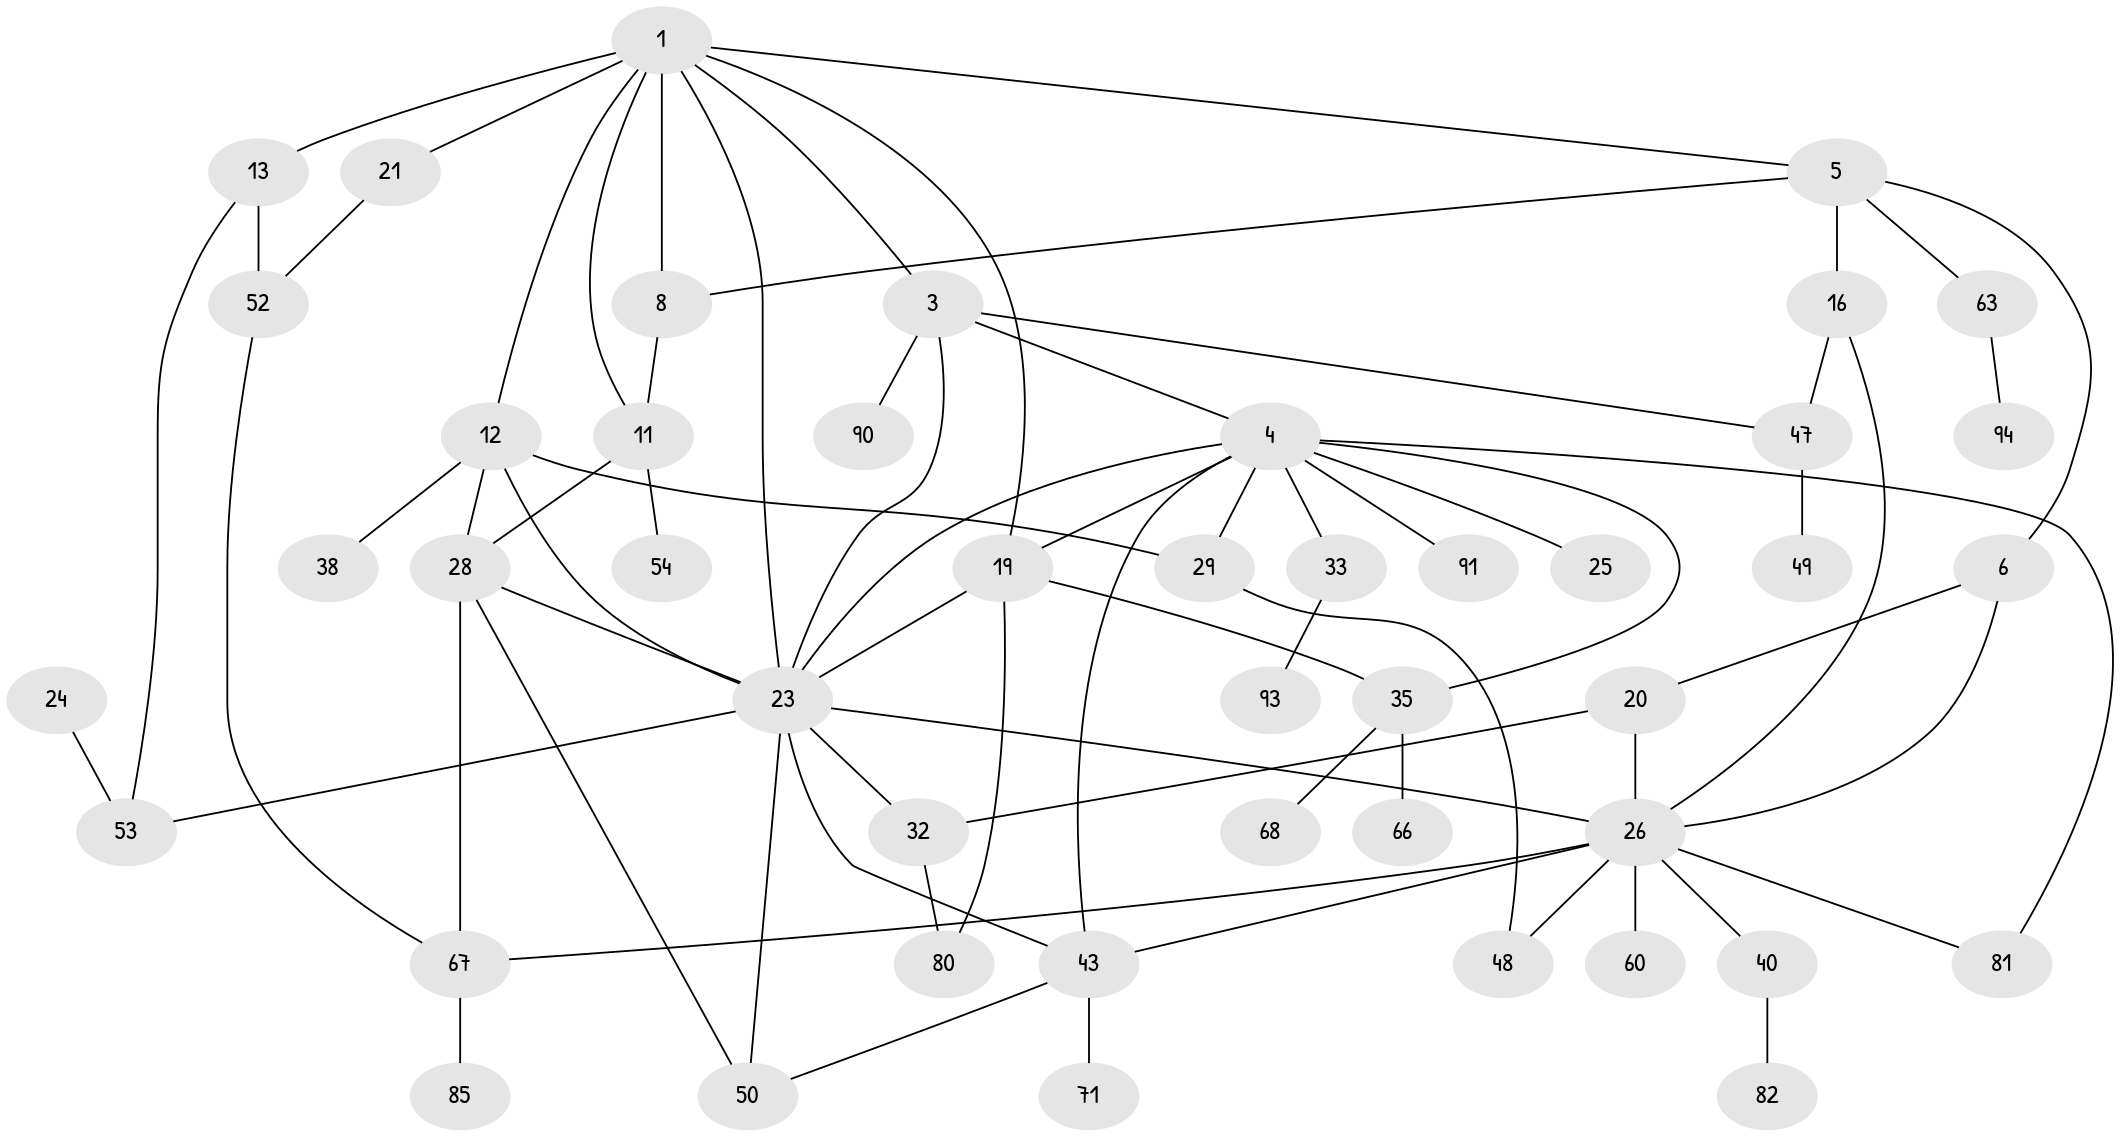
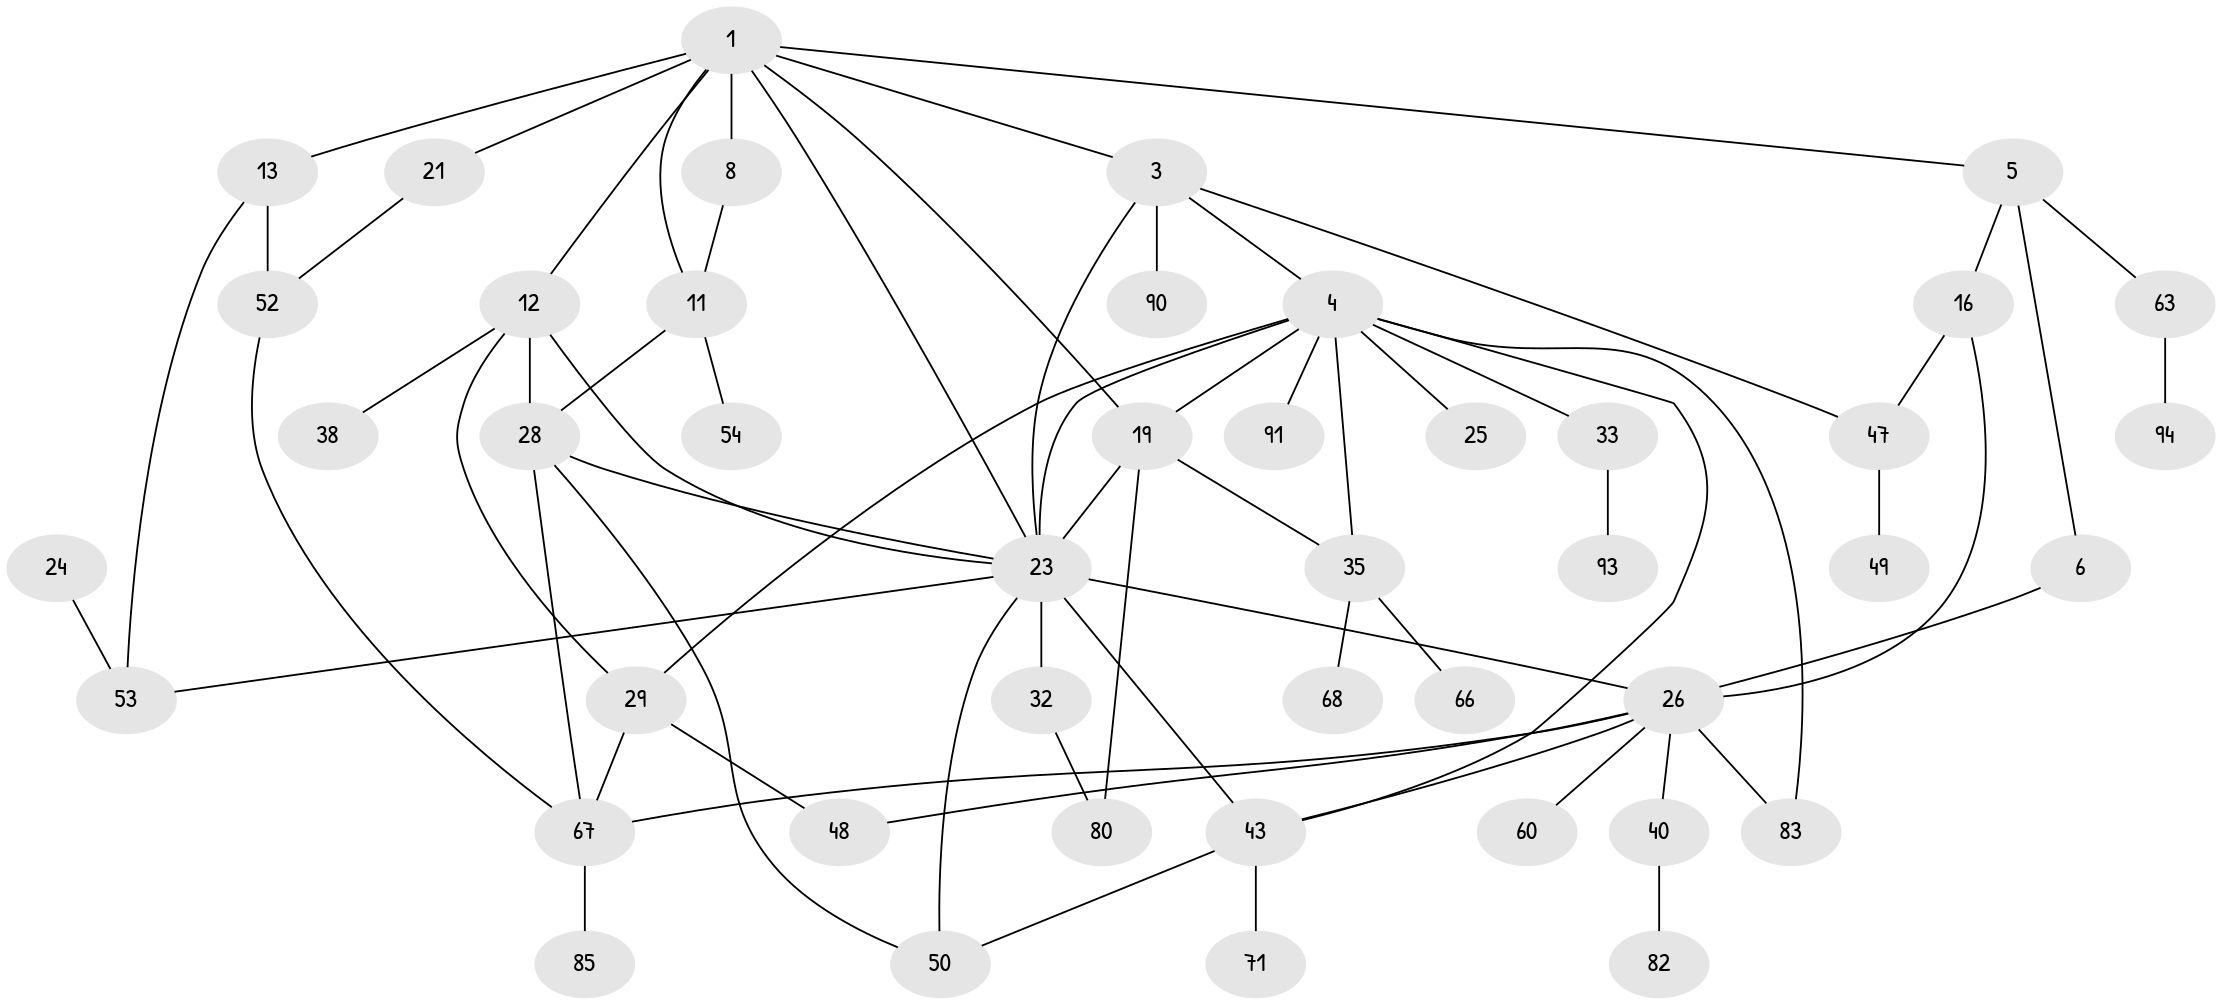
(1248, 228) -> none
(1635, 700) -> none
none -> (610, 766)
(2002, 964) -> (1791, 832)
